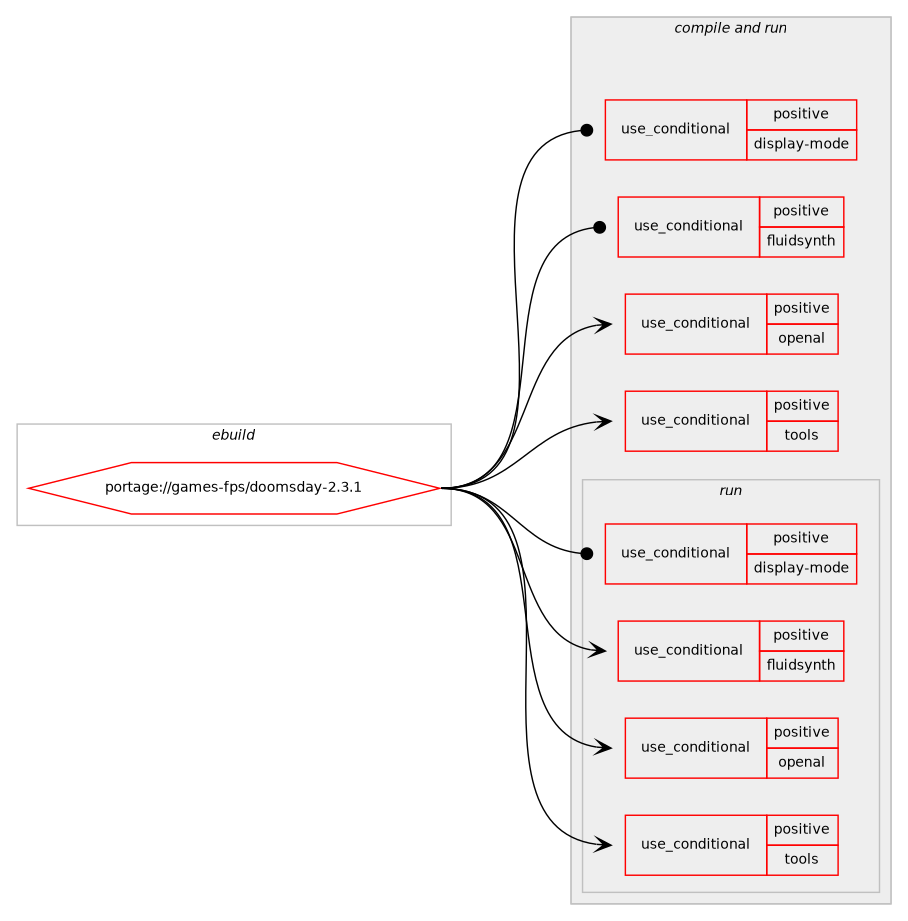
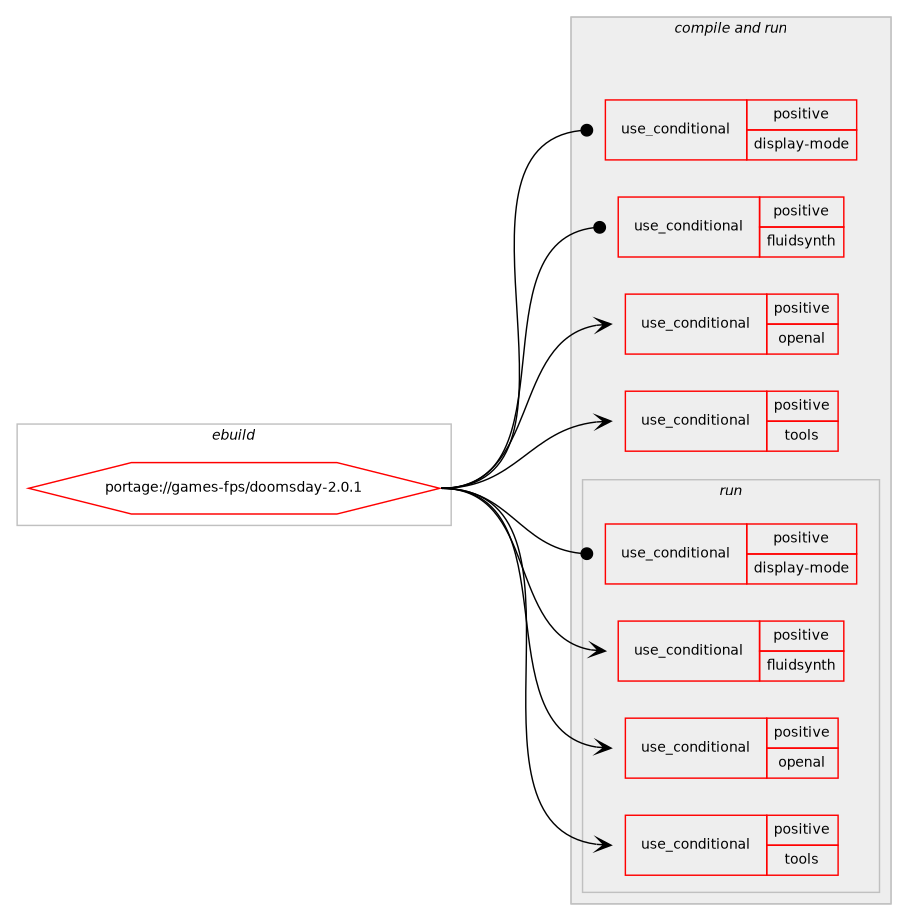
(234, 488) -> (234, 488)
